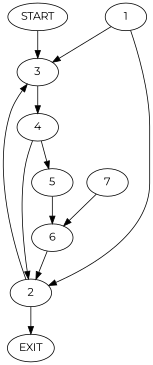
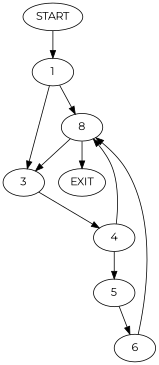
(38, 41) -> (53, 41)
(108, 182) -> none
(31, 293) -> (82, 127)
